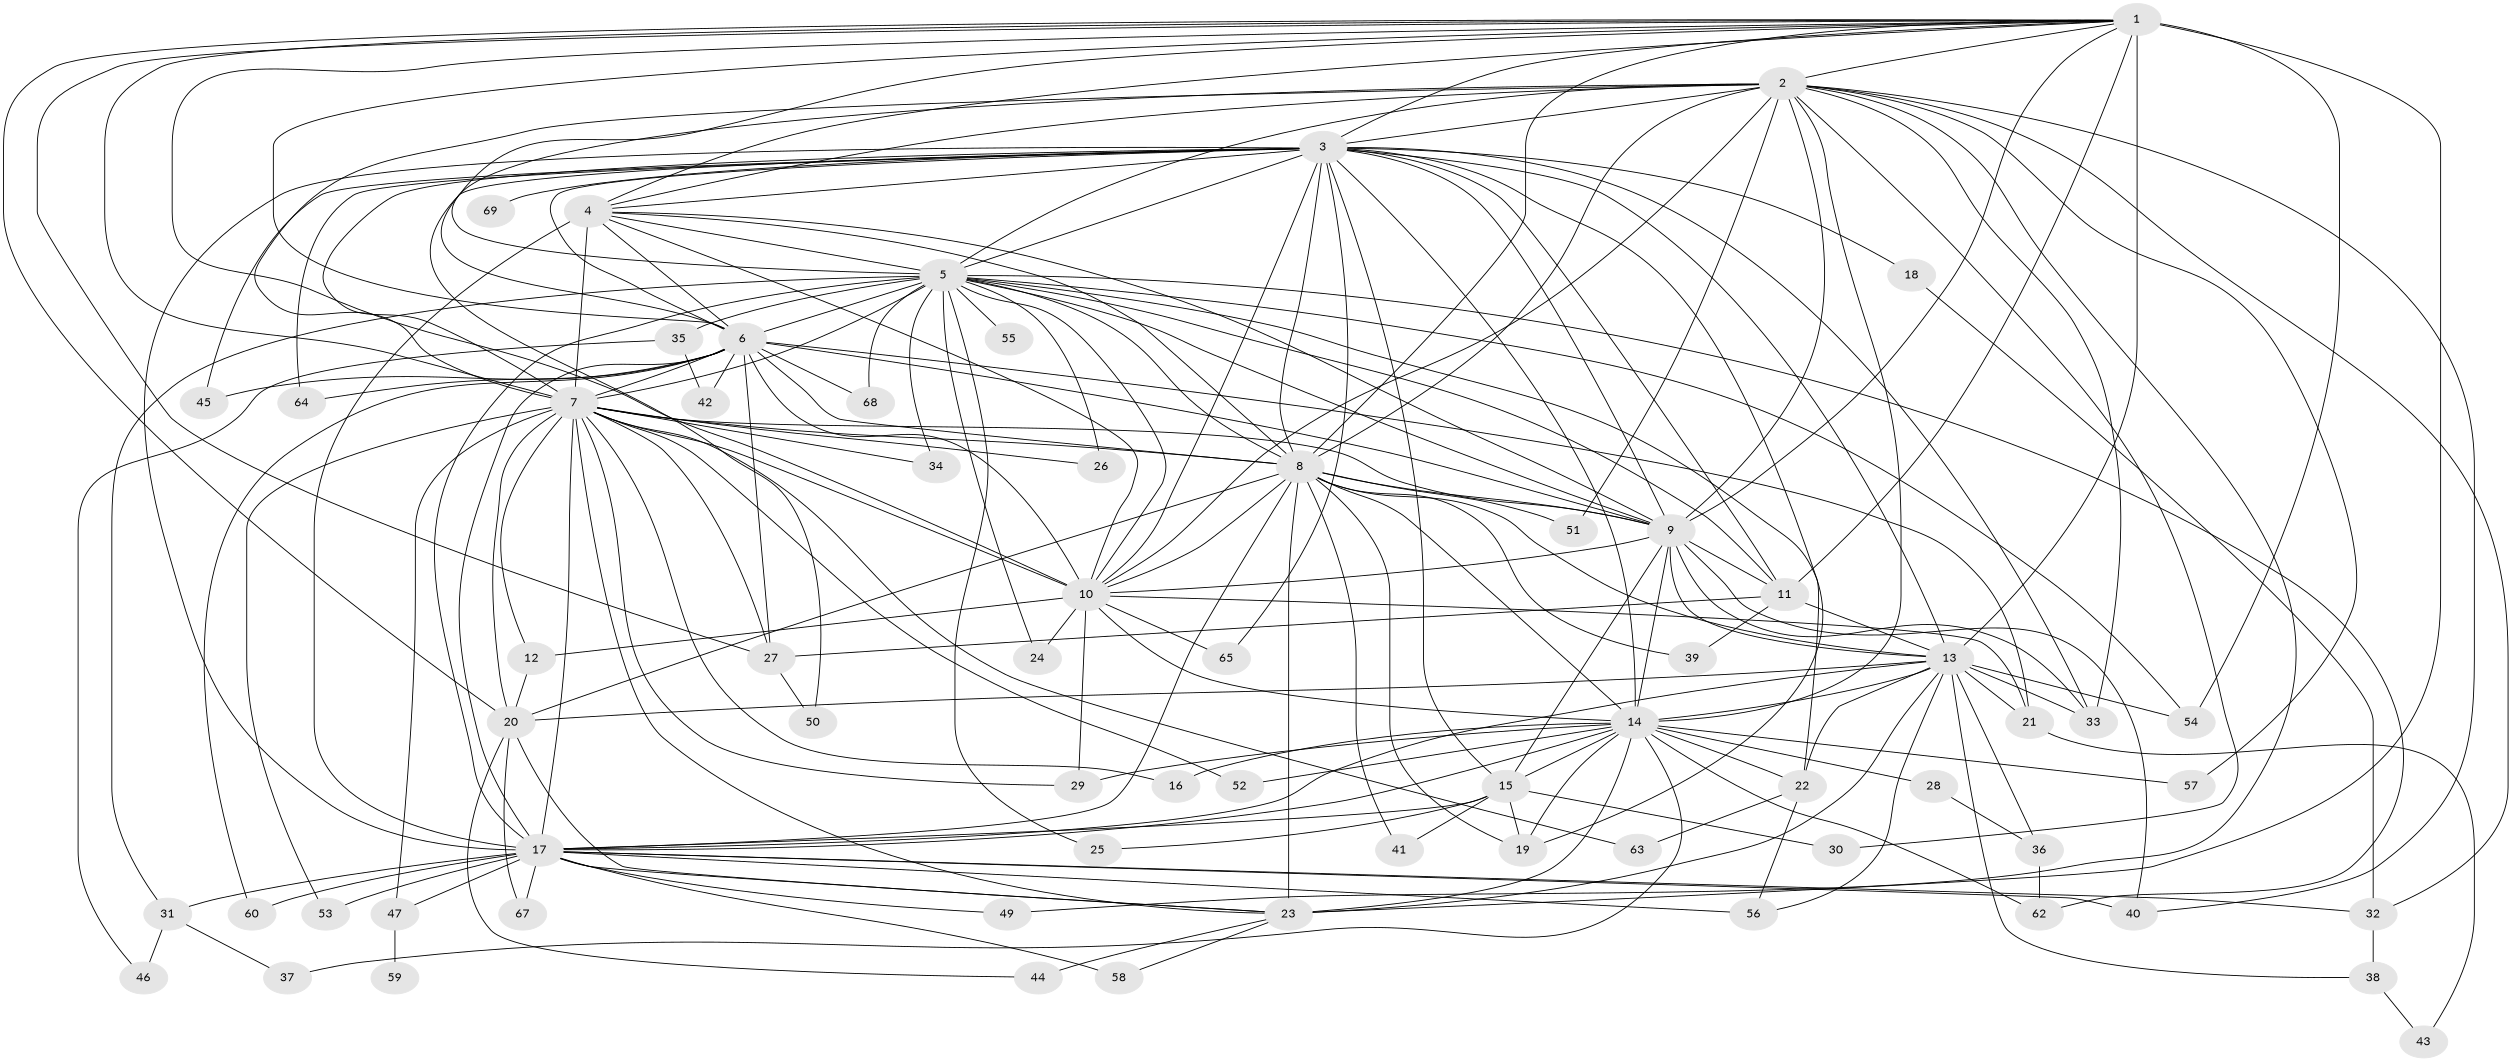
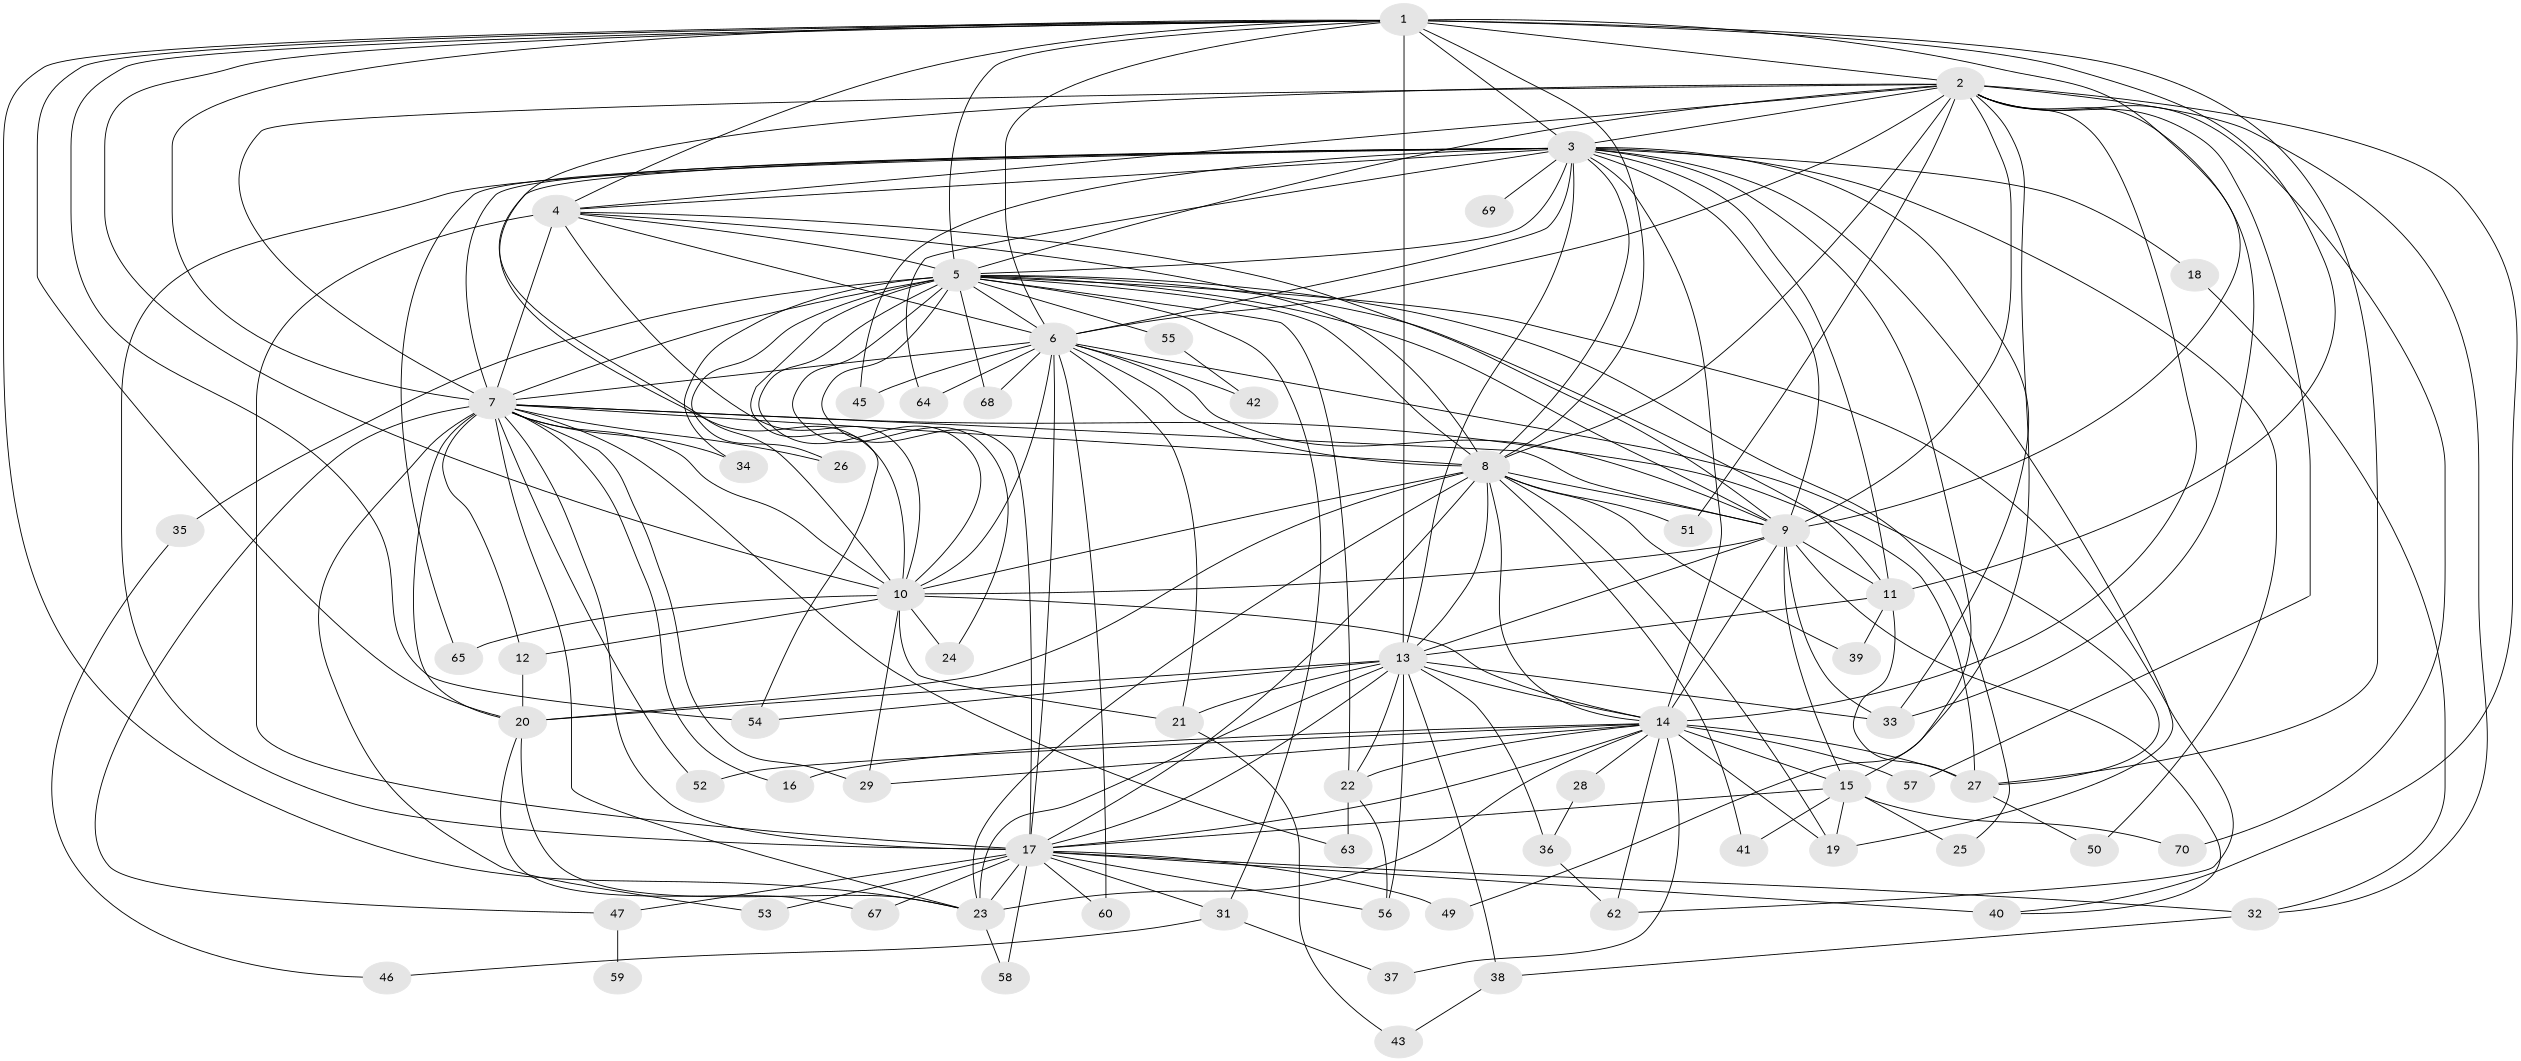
(692, 371) -> (1218, 376)
none -> (1816, 741)
(1836, 850) -> (2182, 850)
(1038, 978) -> none
